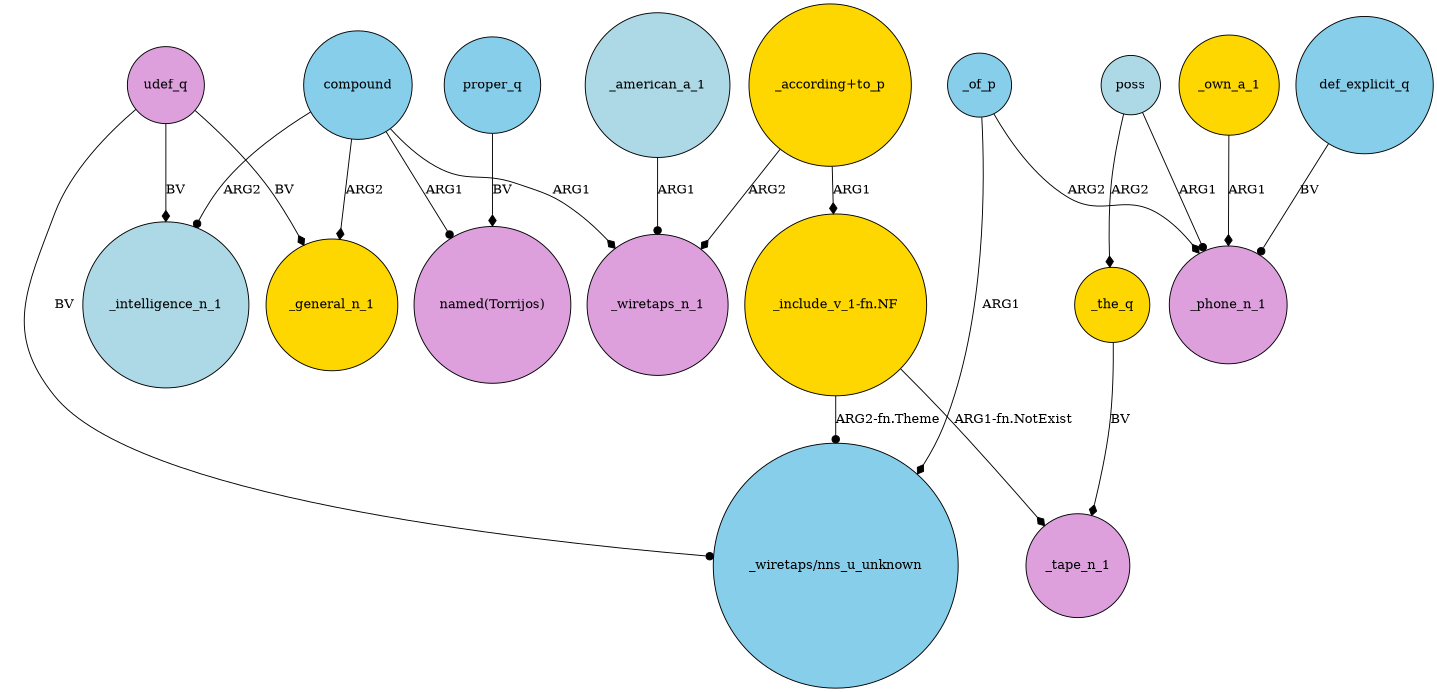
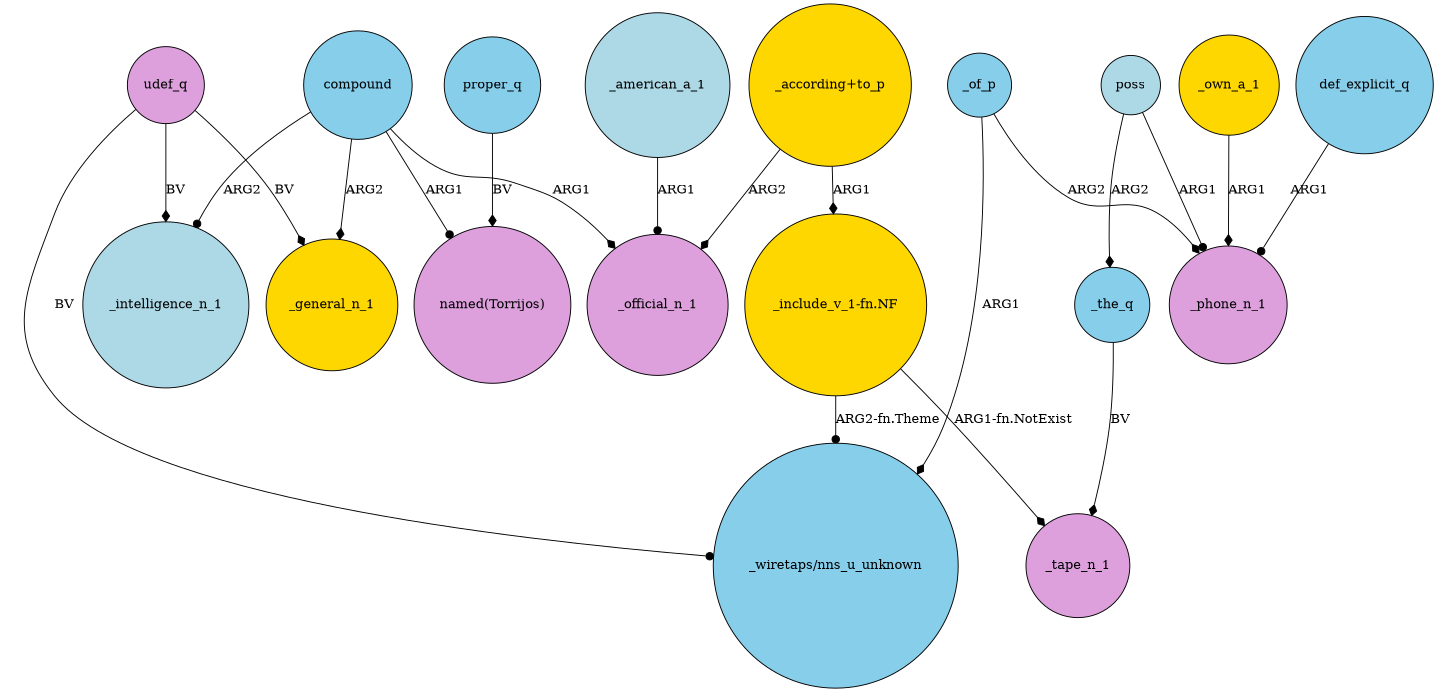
(1309, 190) -> (1309, 190)
(658, 305) -> (658, 305)
(1112, 305) -> (1112, 305)
